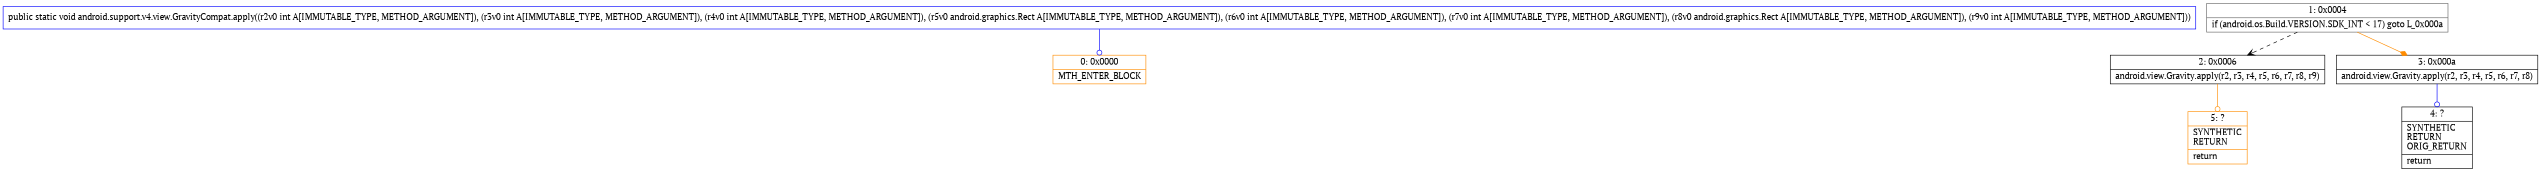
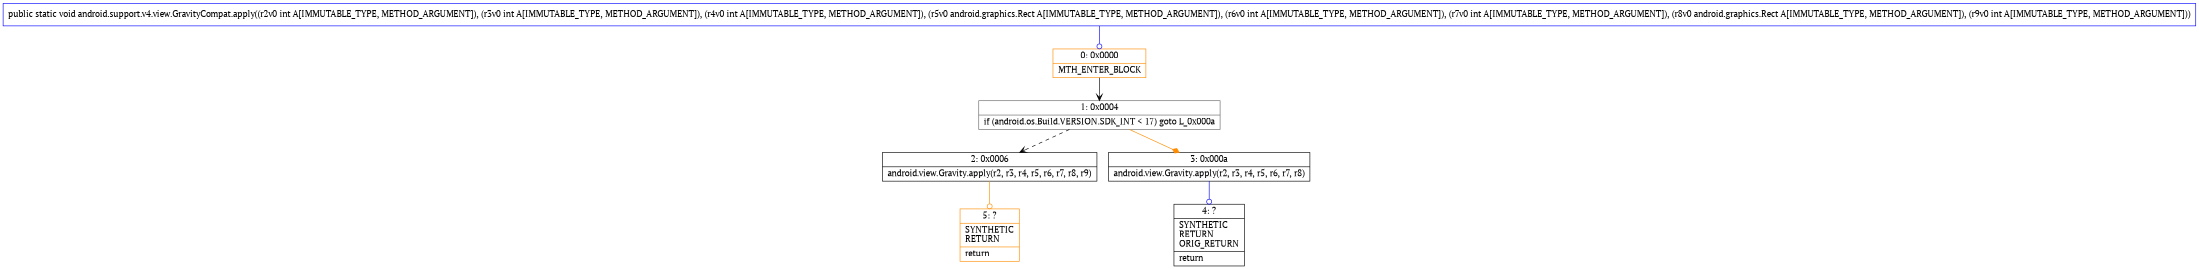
none -> (1099, 86)
